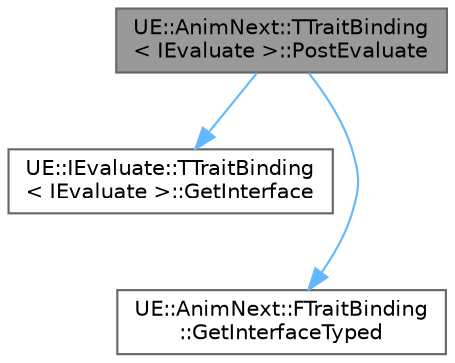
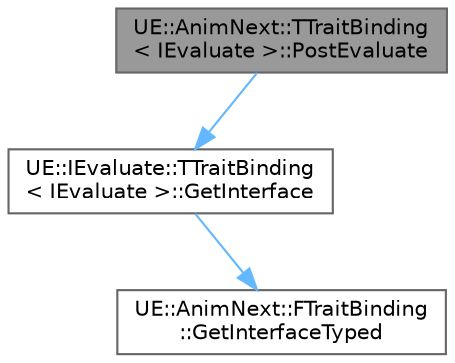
(357, 170) -> (219, 243)
